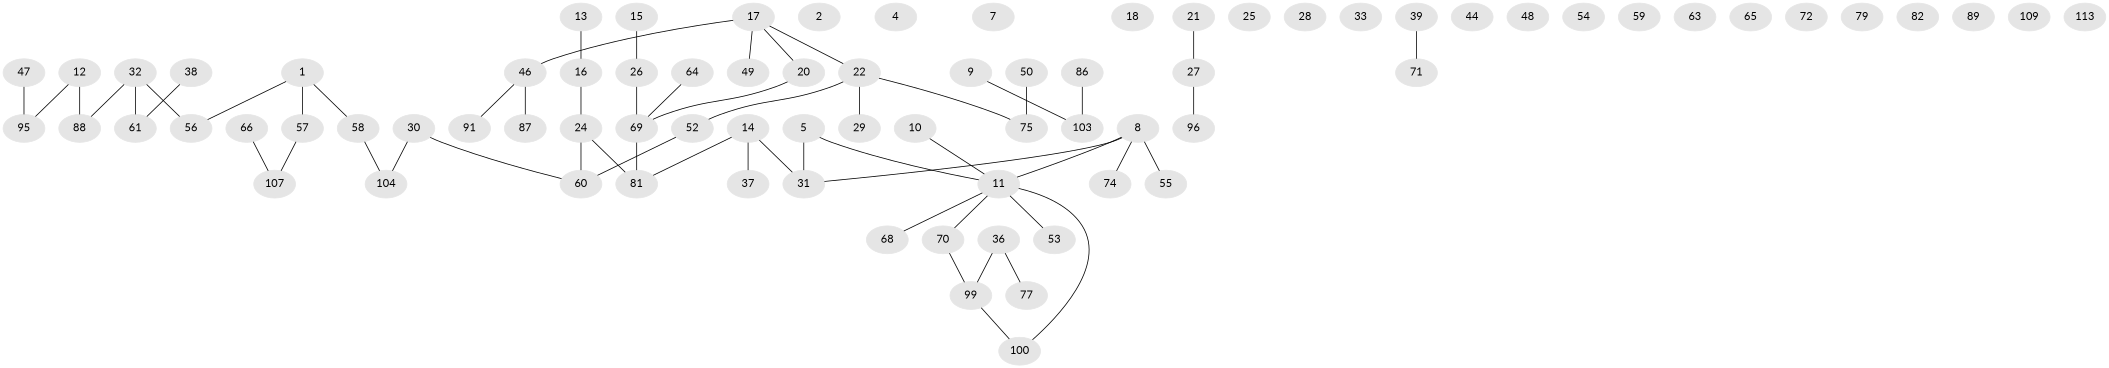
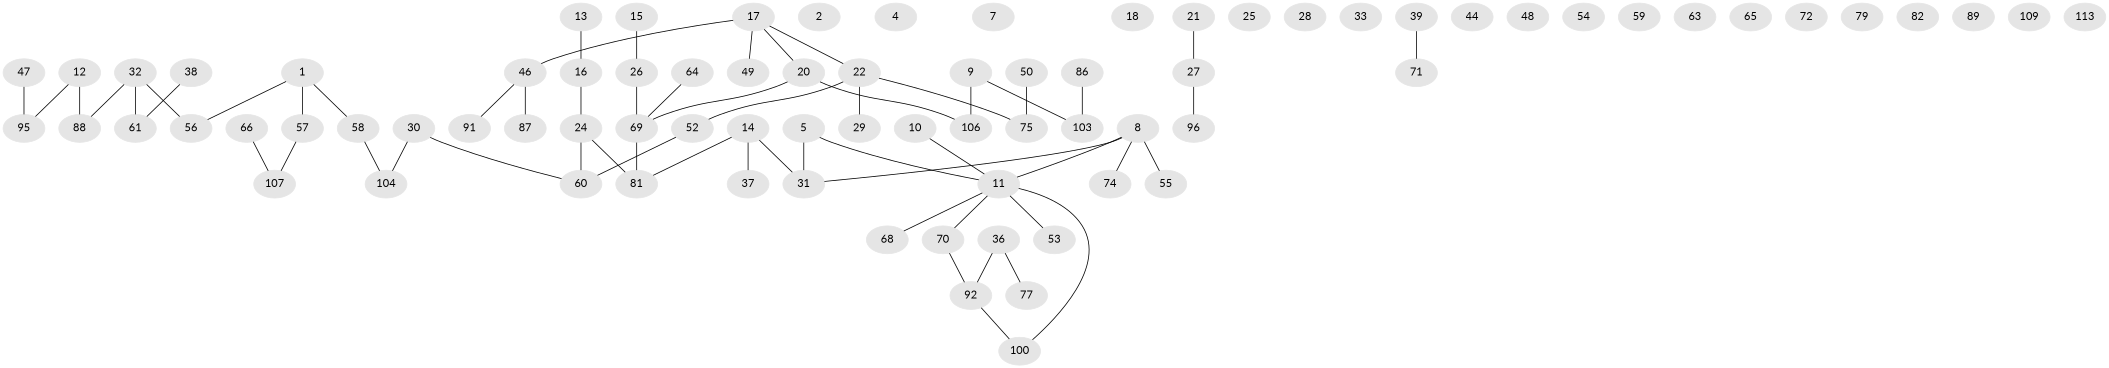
none -> (971, 128)
(971, 296) -> (971, 296)
